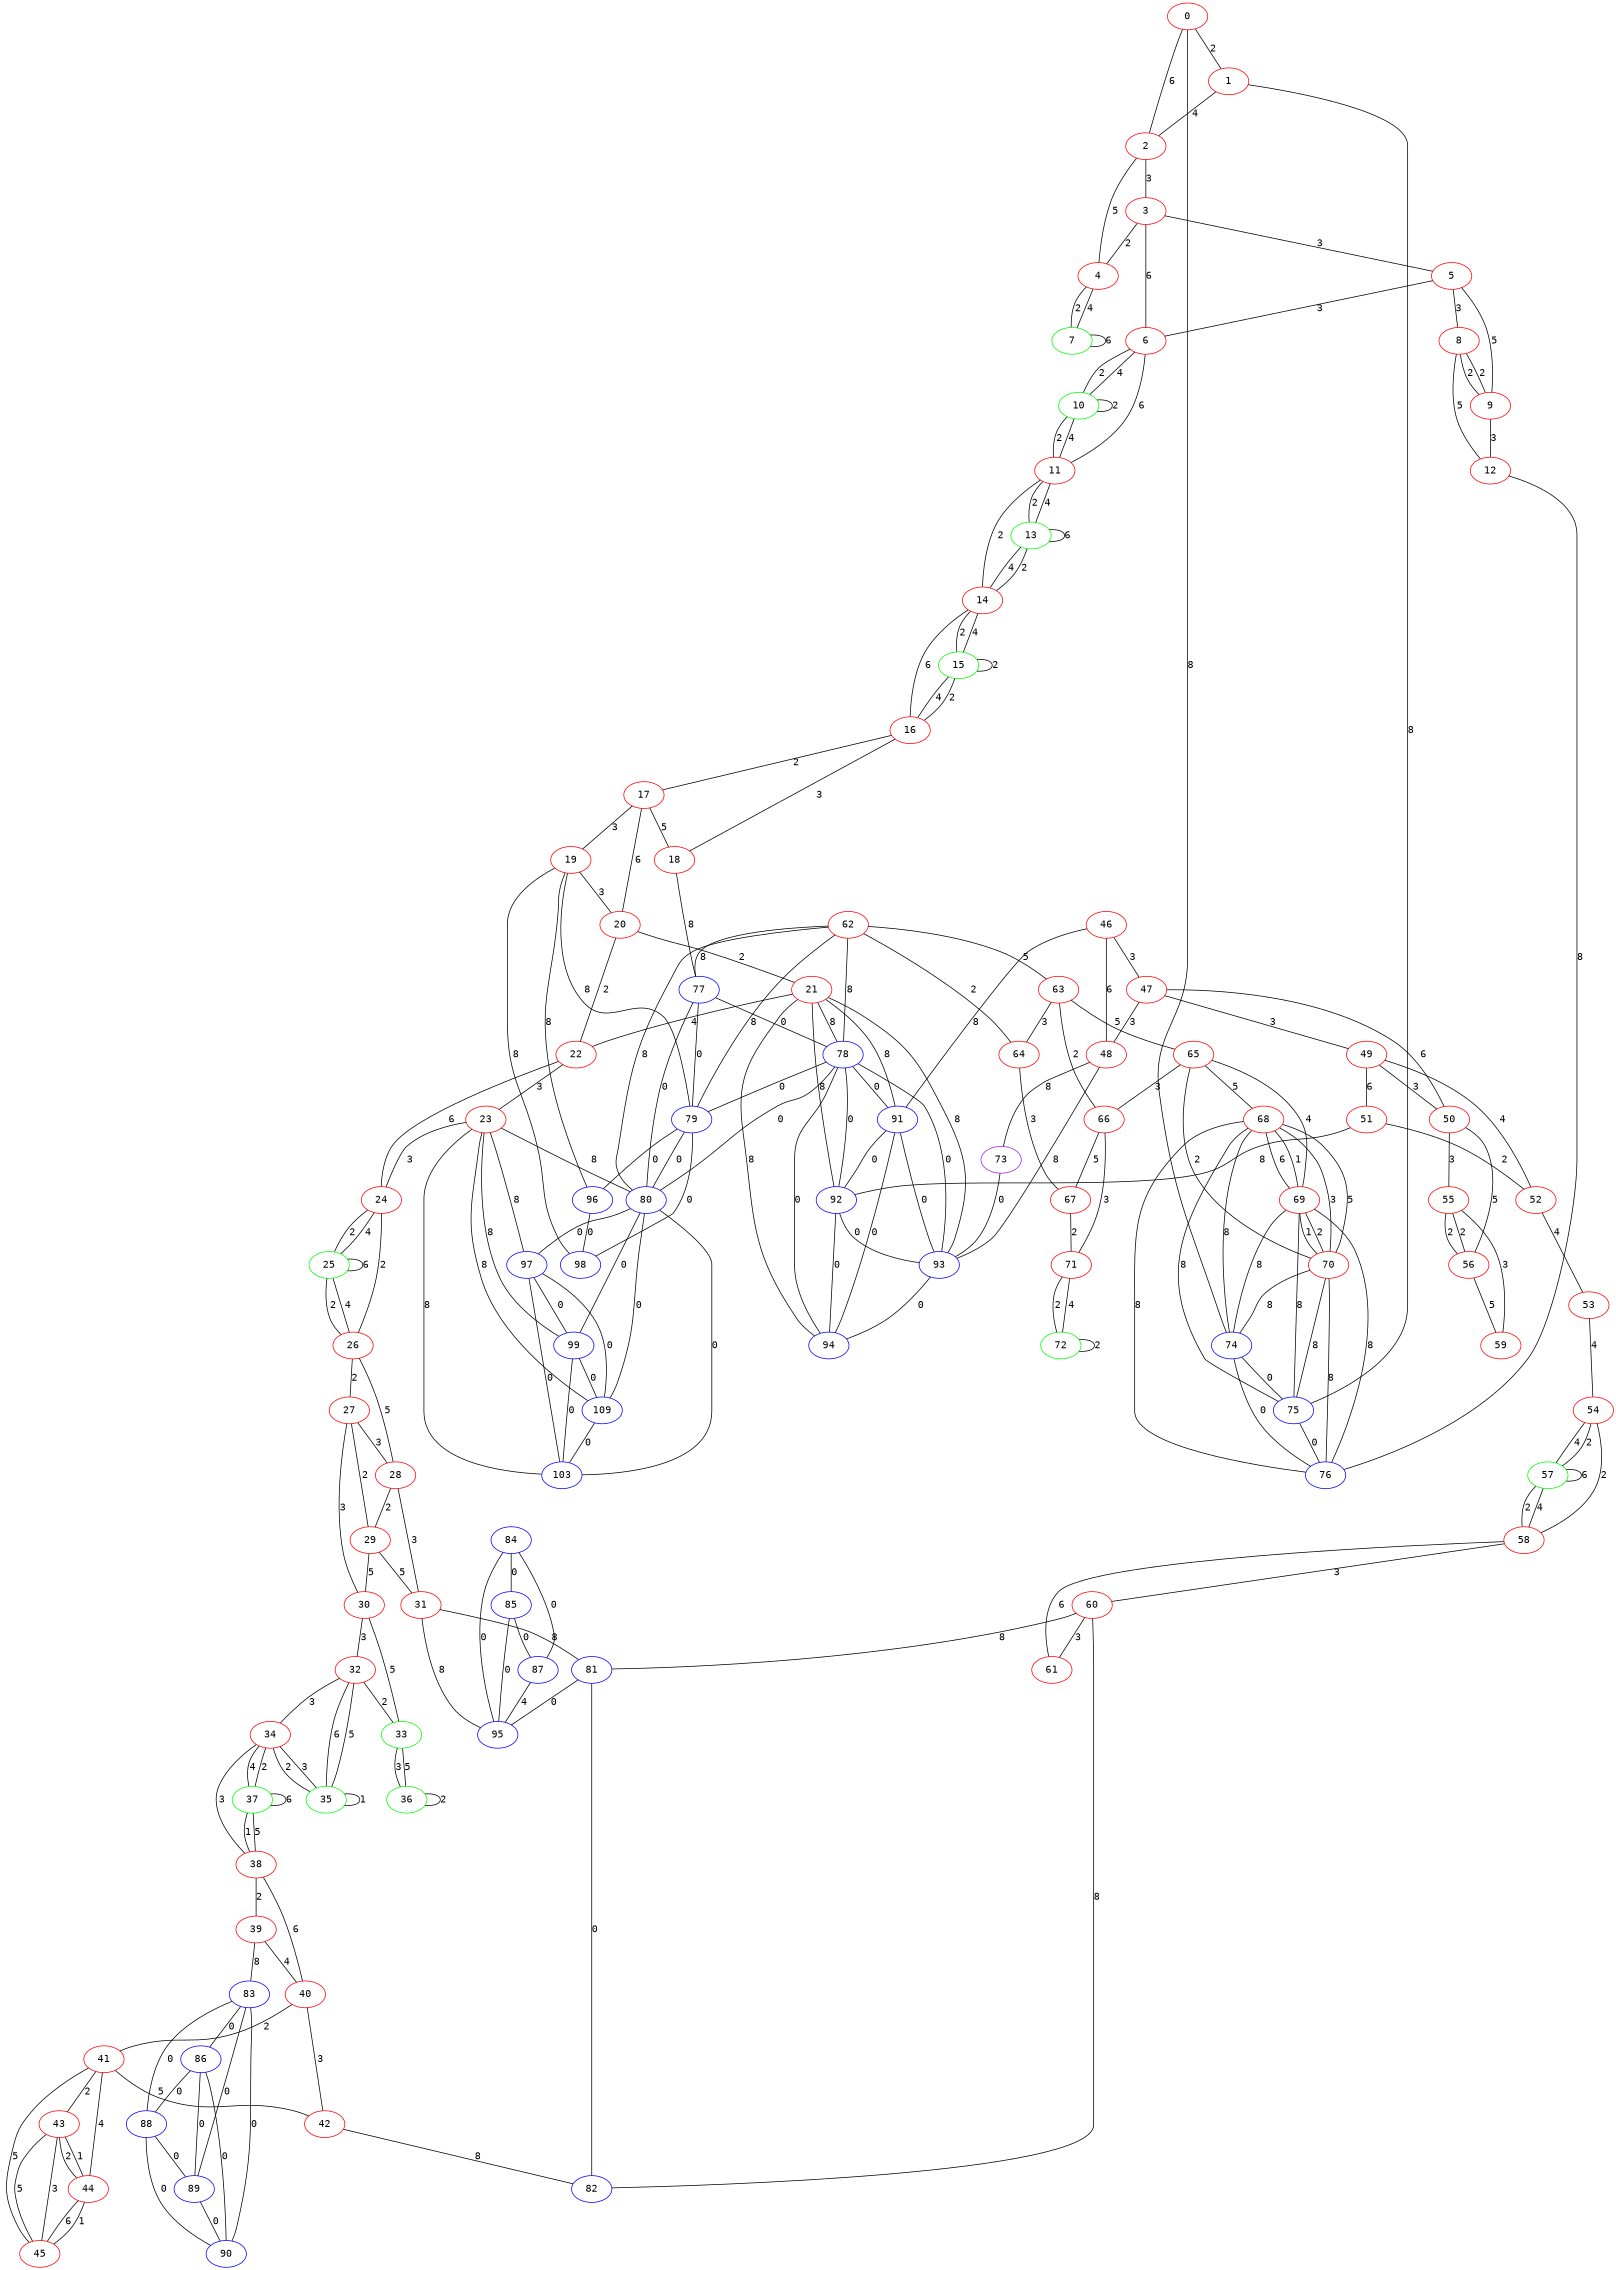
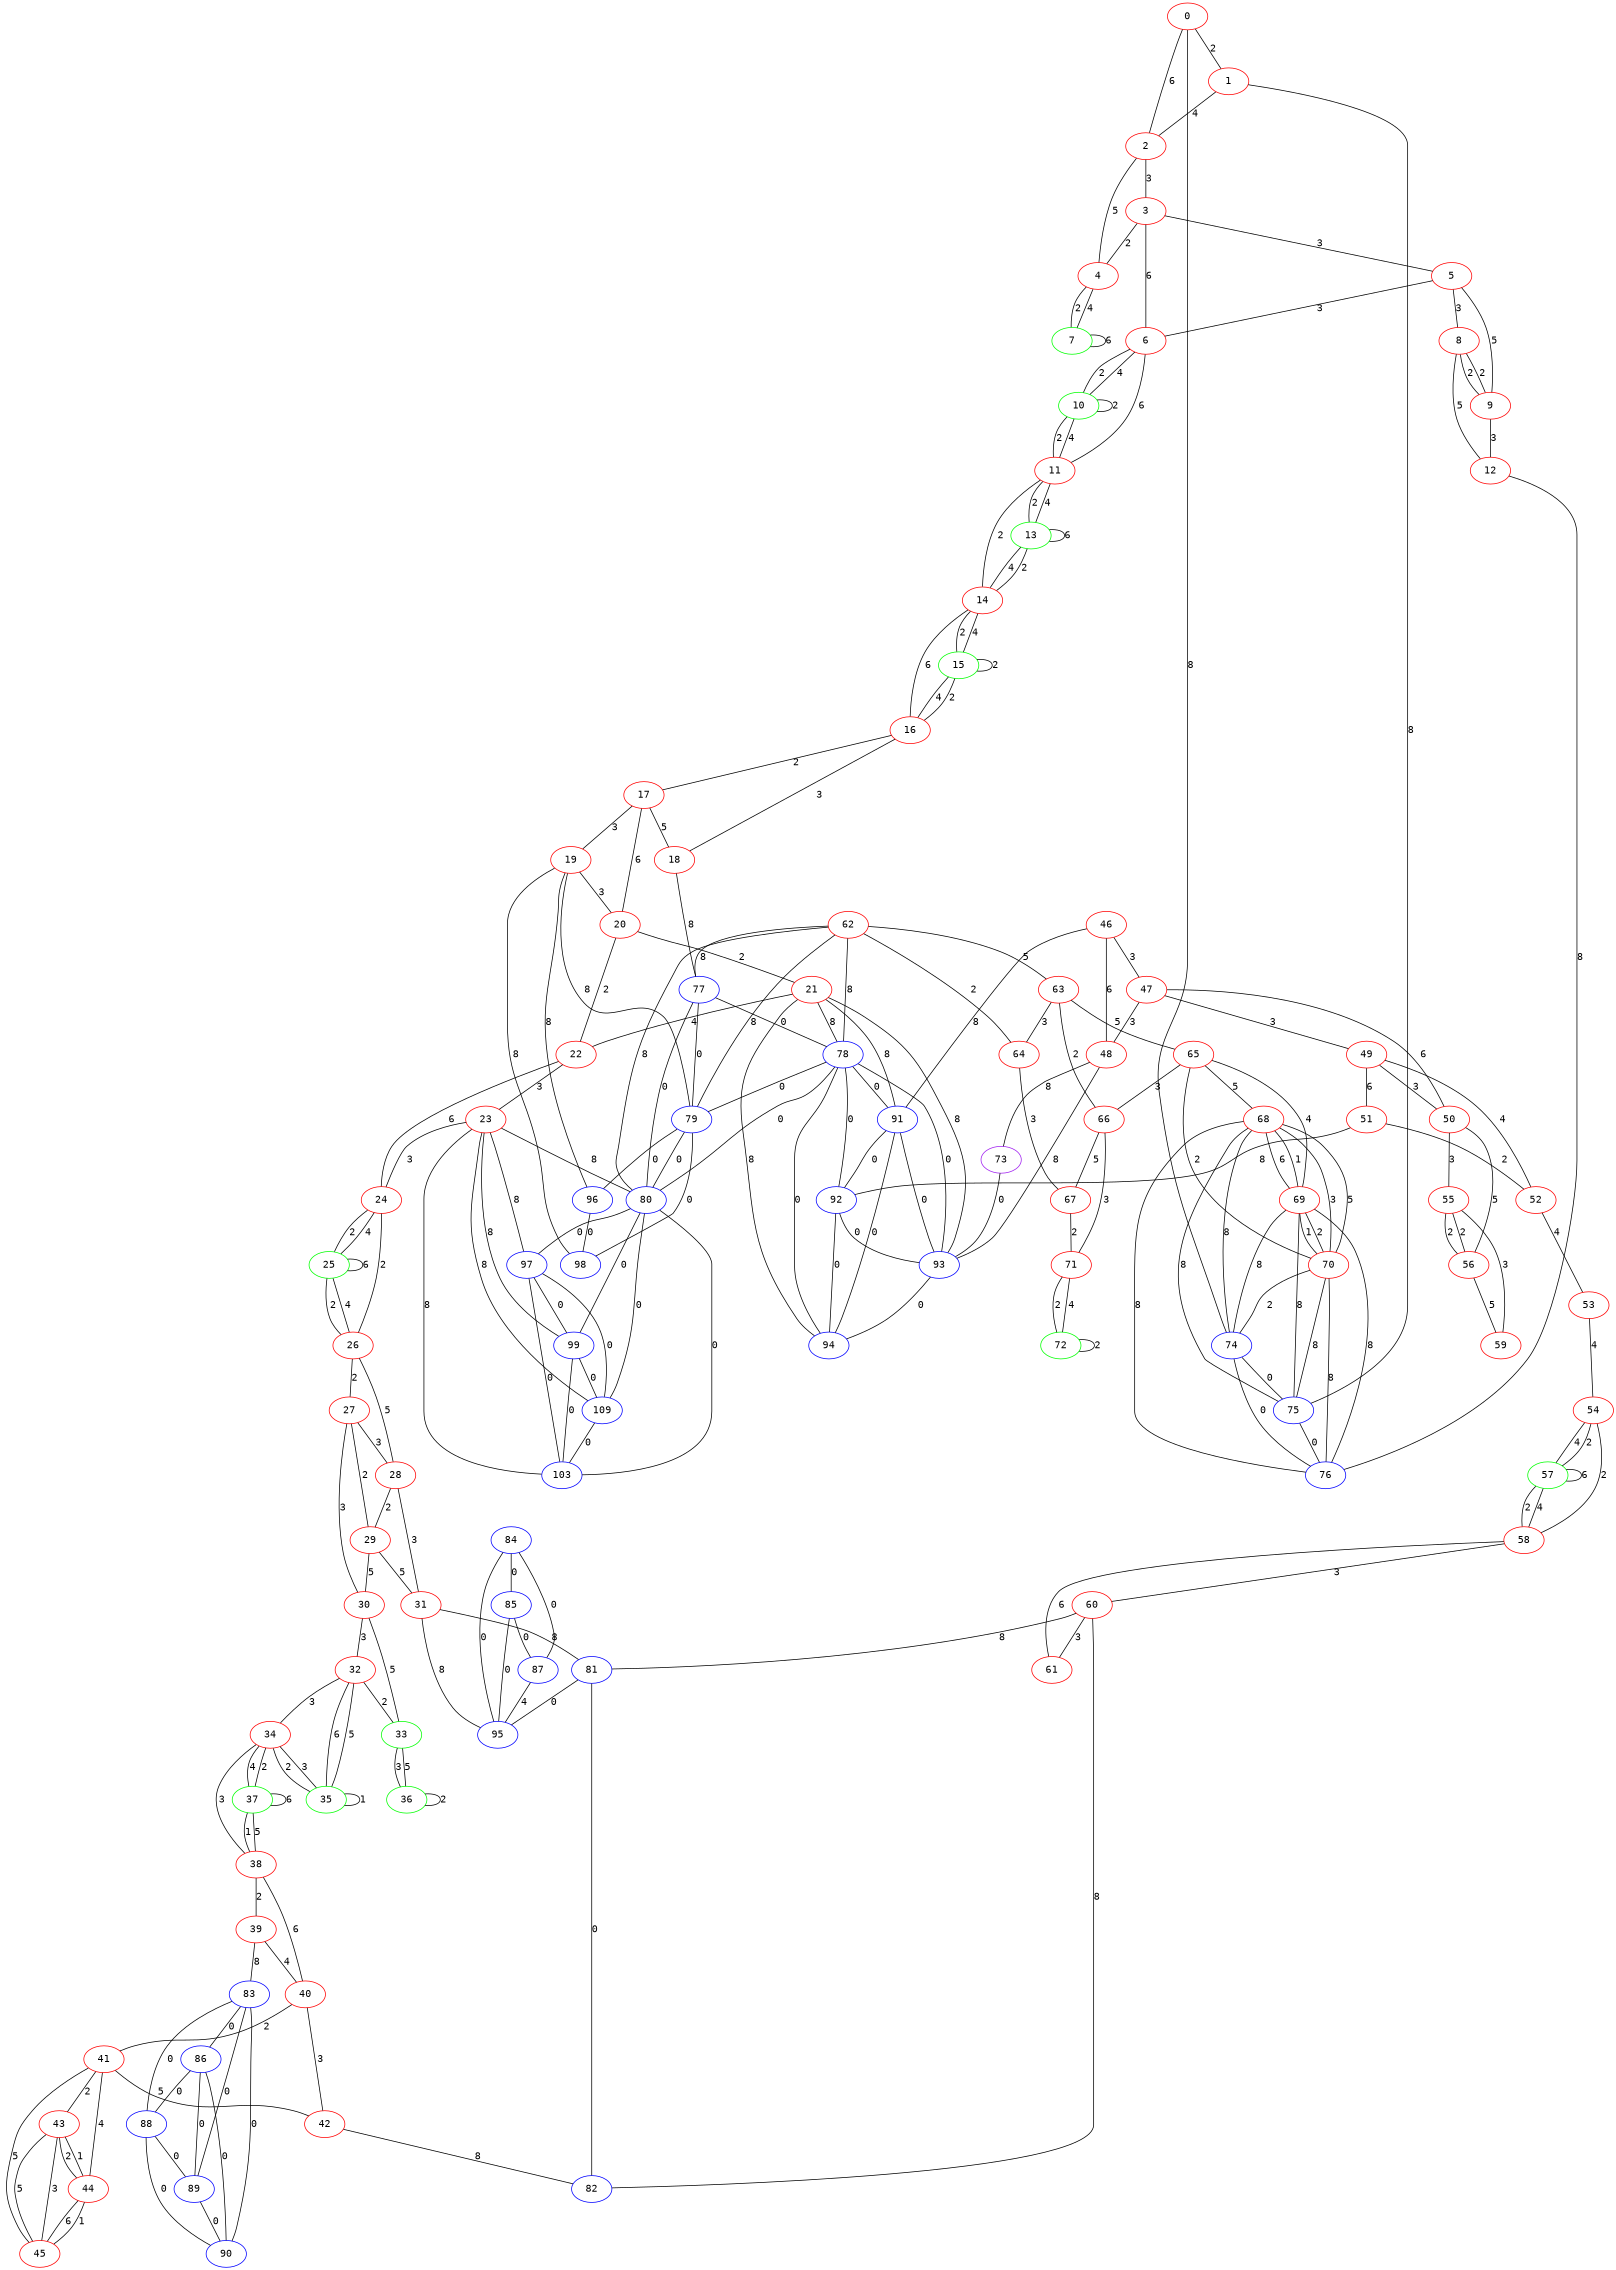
(819, 1095) -> none
(1270, 1305) -> (1270, 1305)
